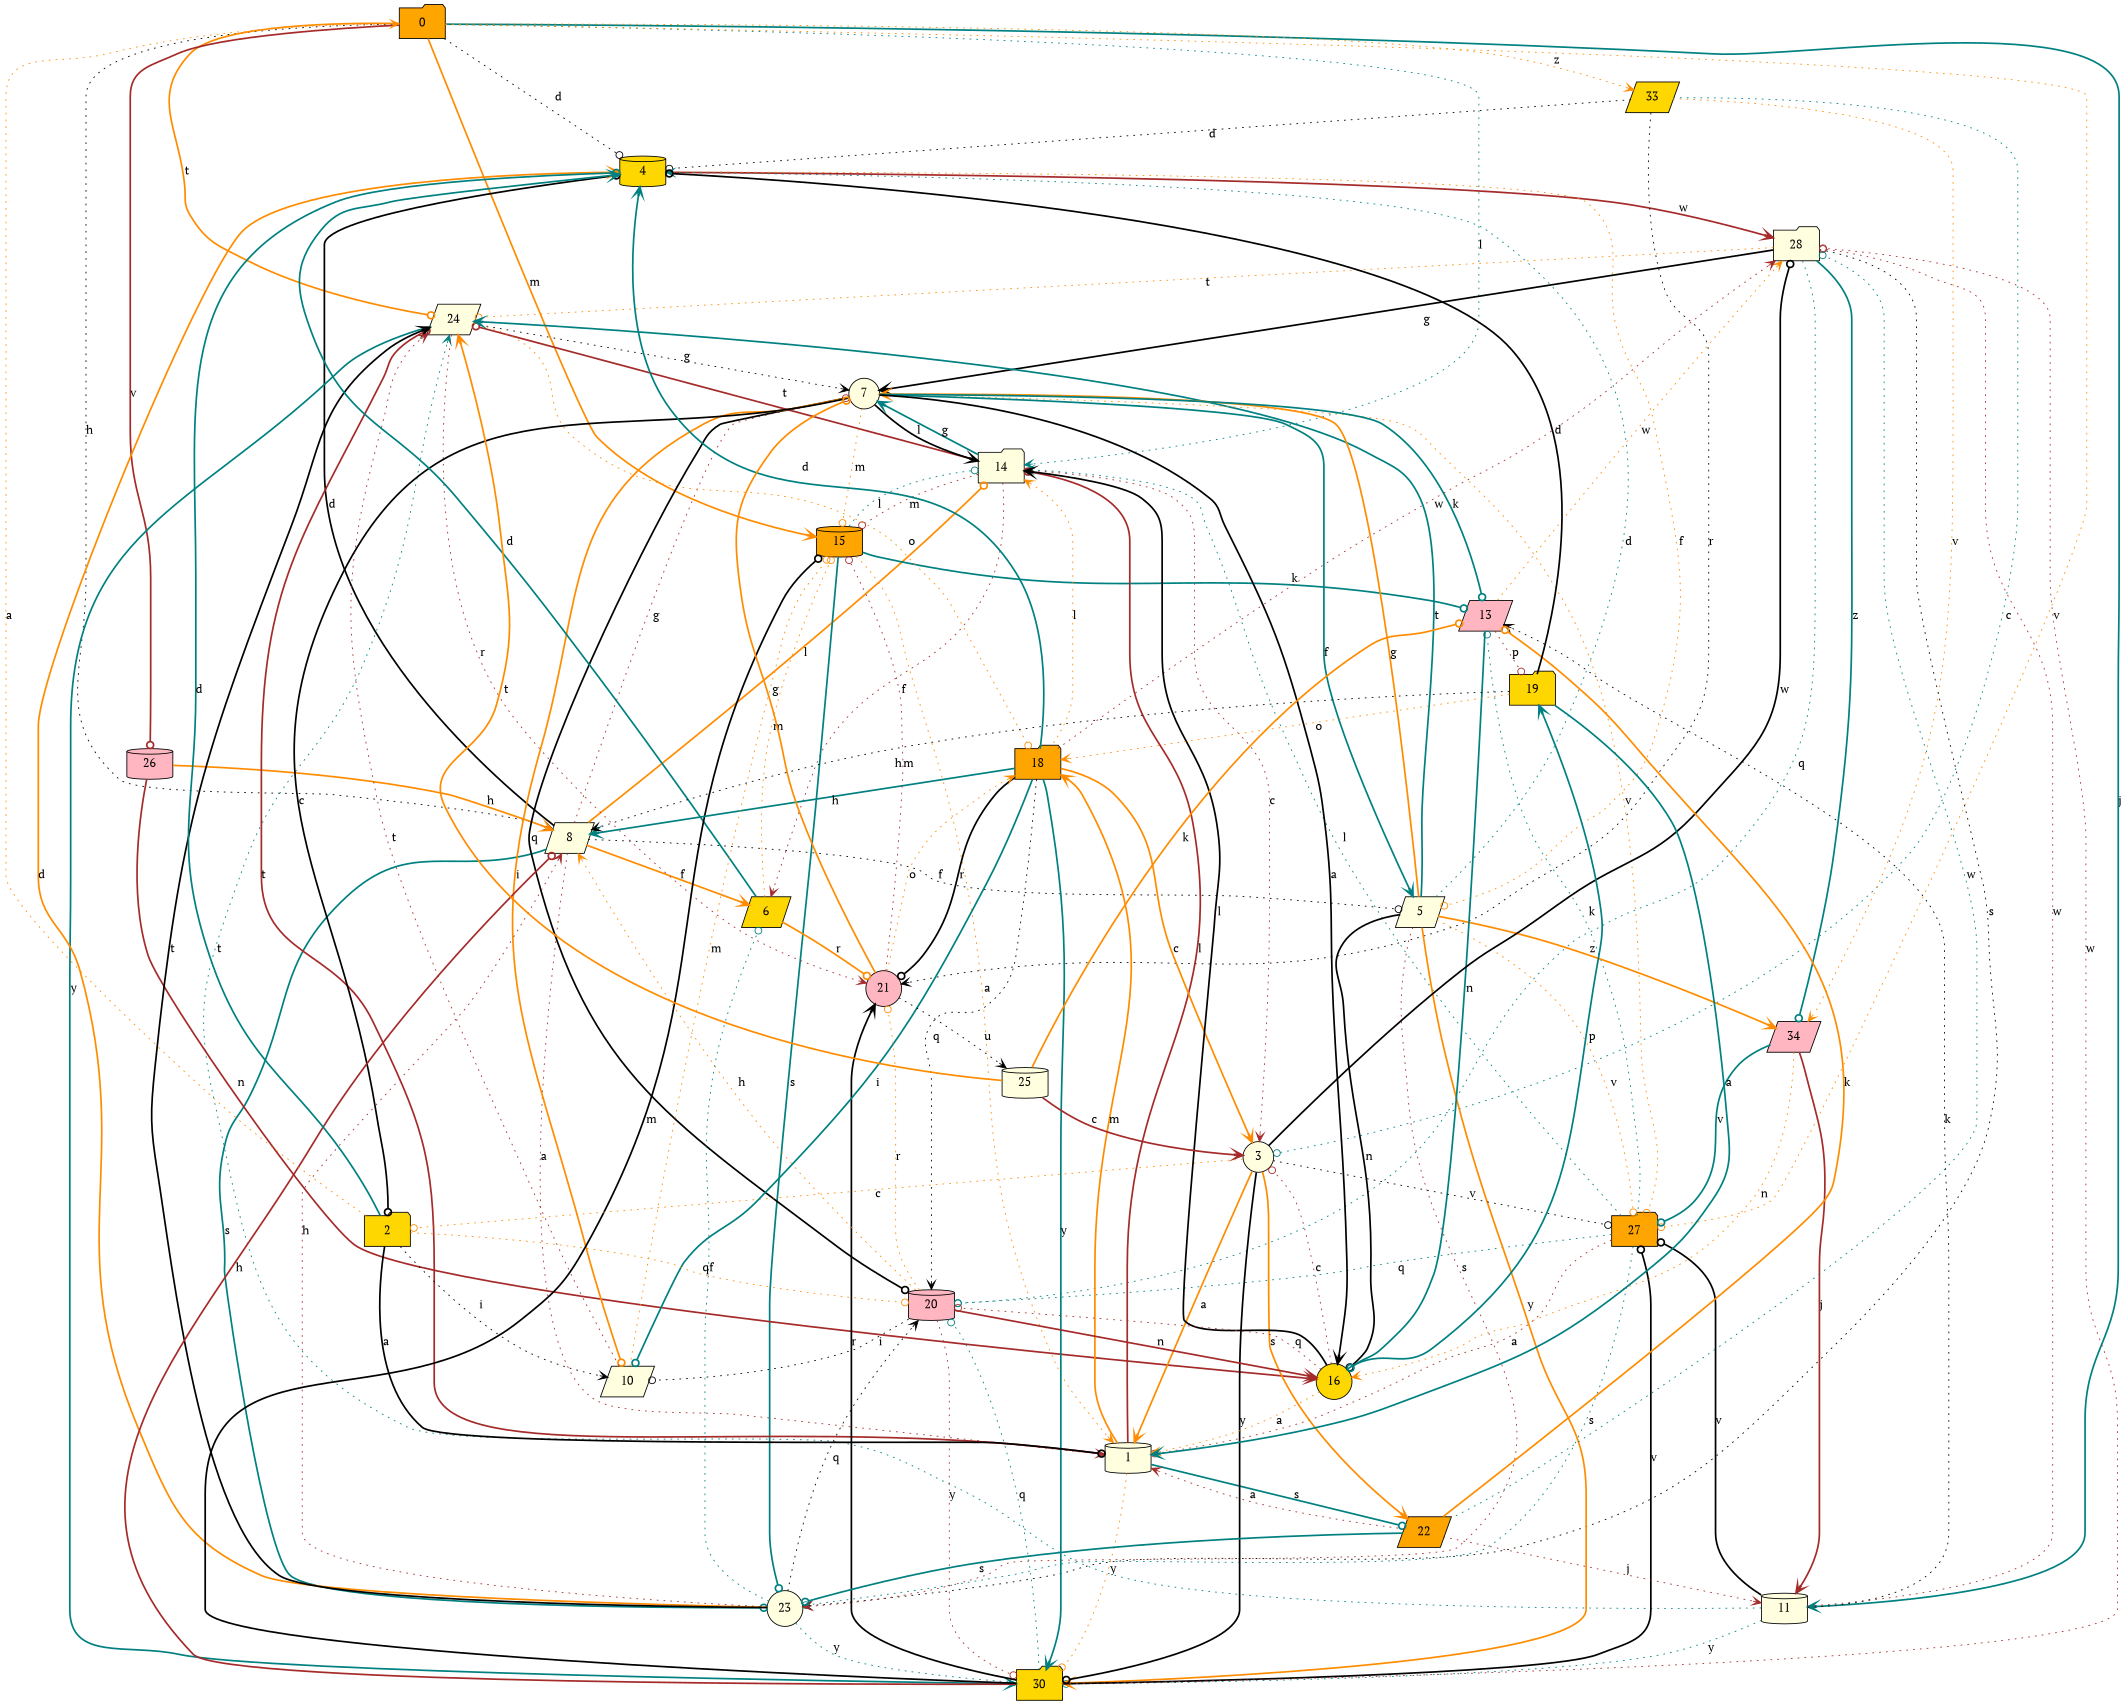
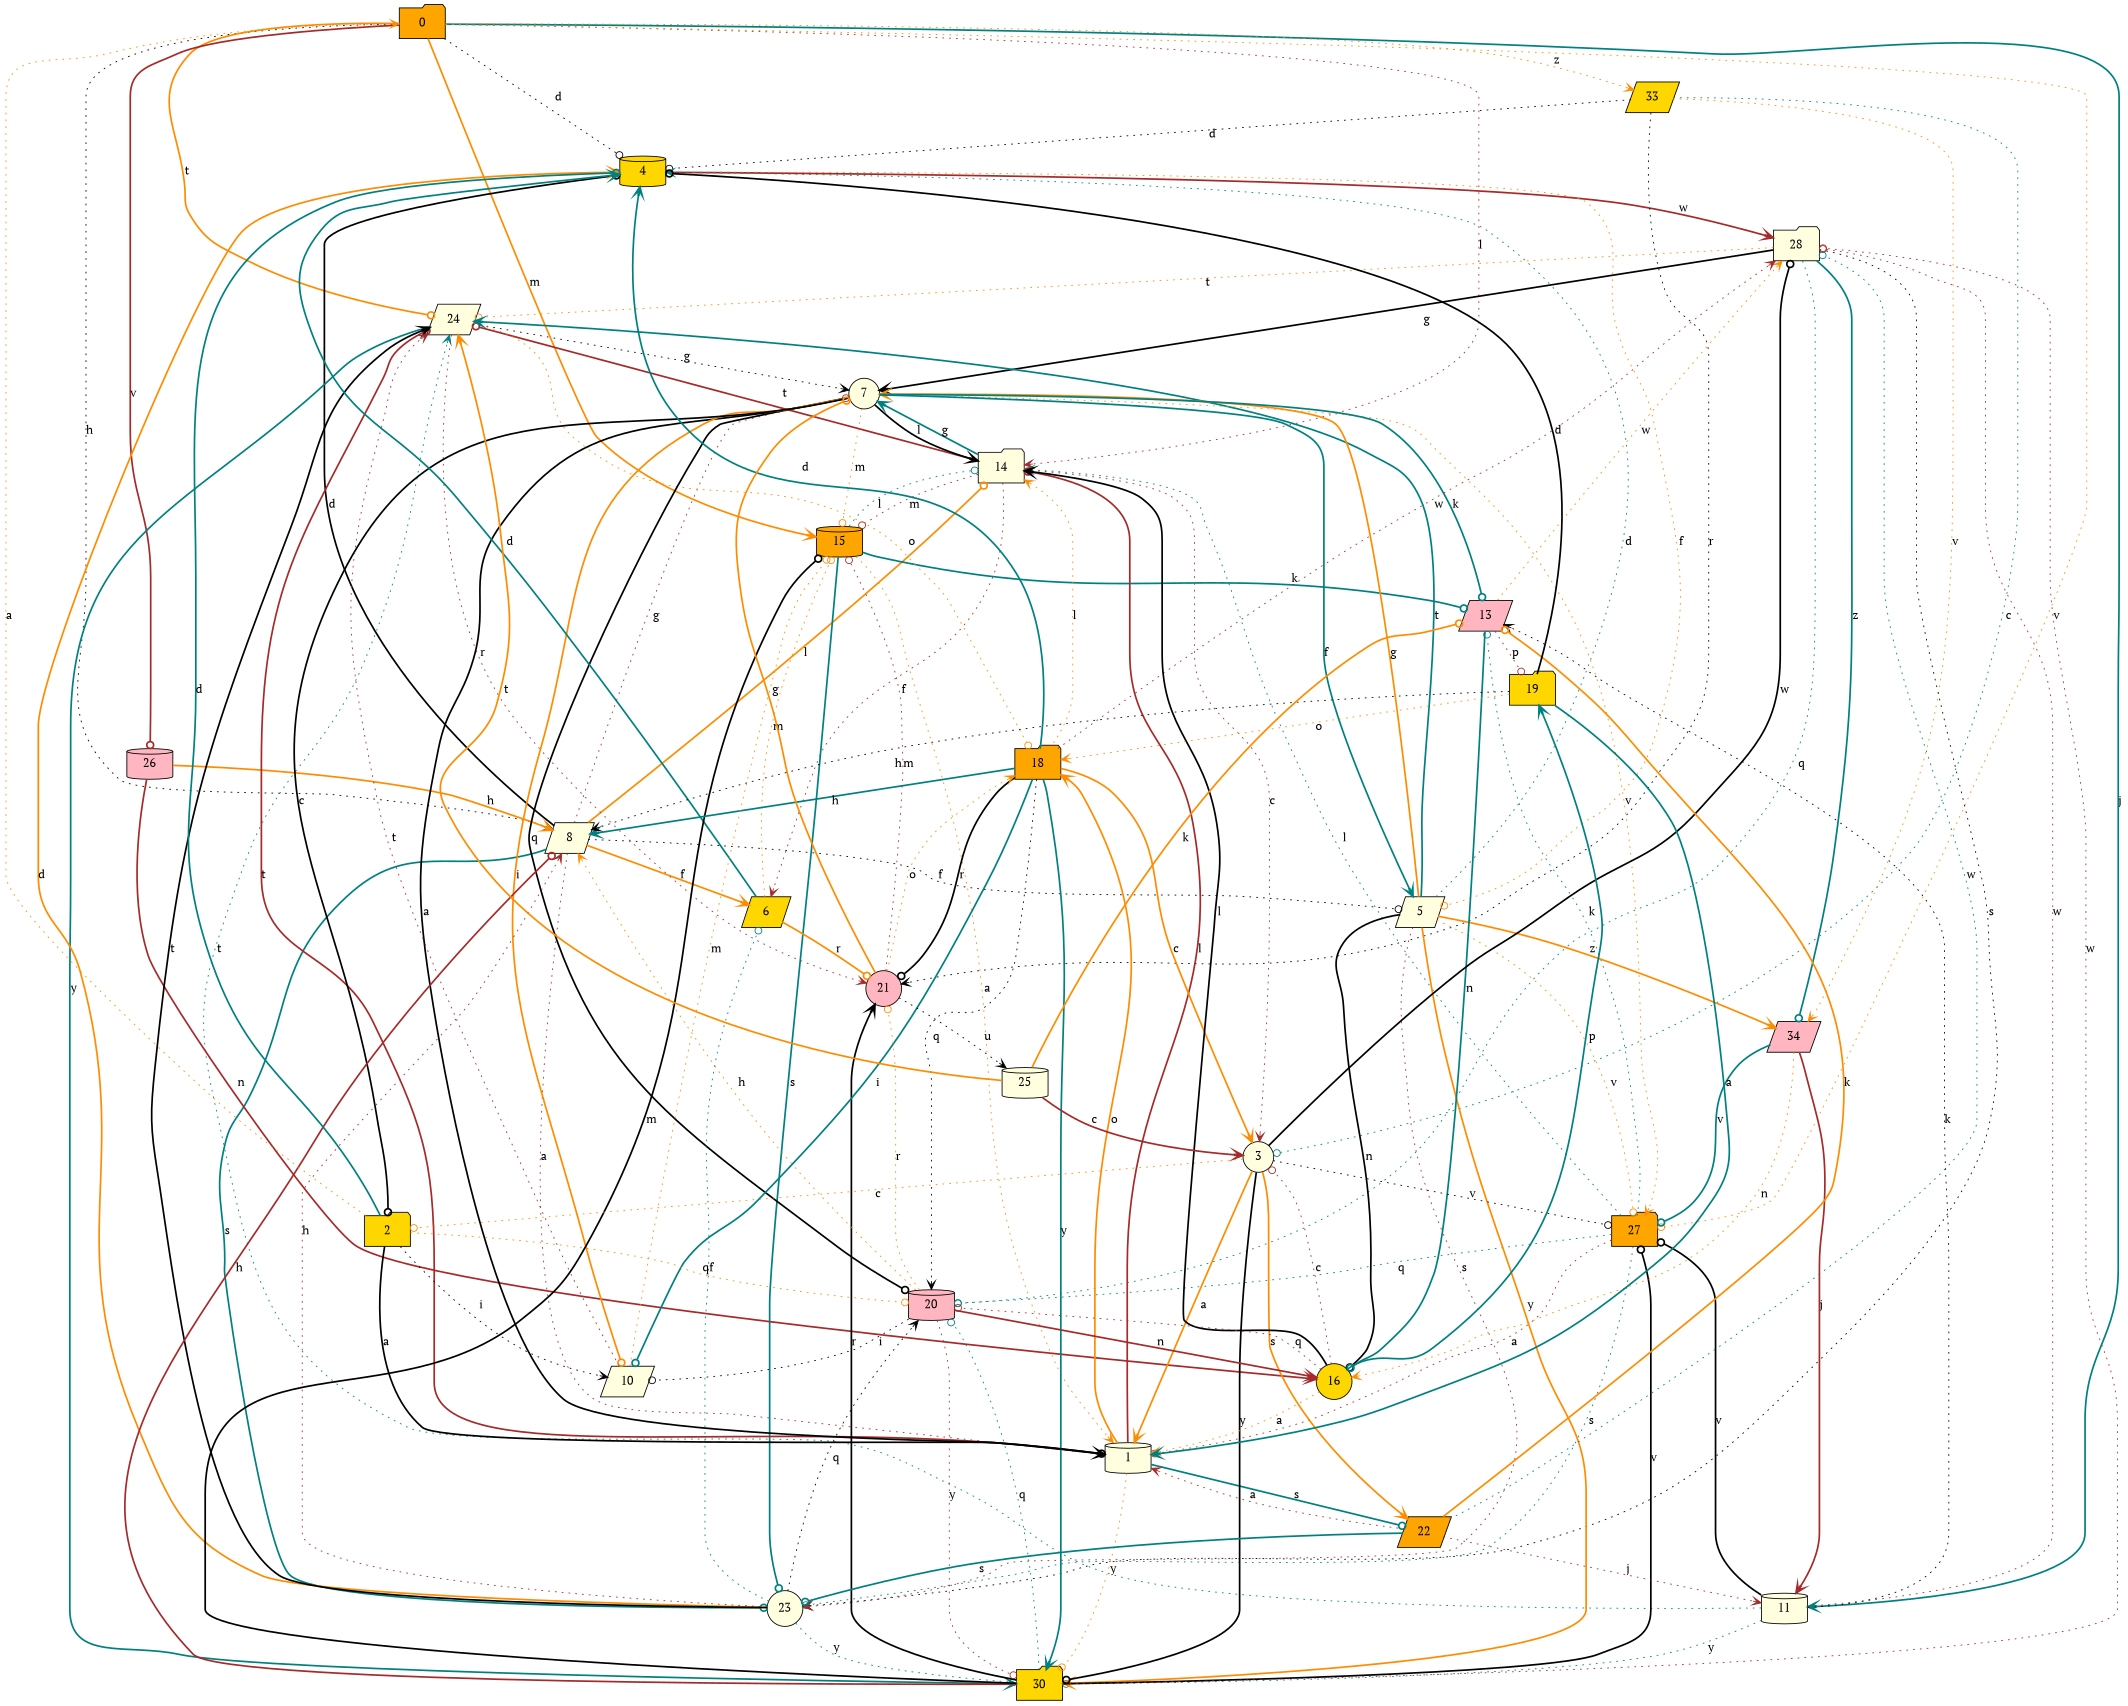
(1319, 61) -> (1319, 61)
(1524, 541) -> (1524, 541)
(1309, 743) -> (432, 998)
(1114, 1120) -> (1114, 1120)
